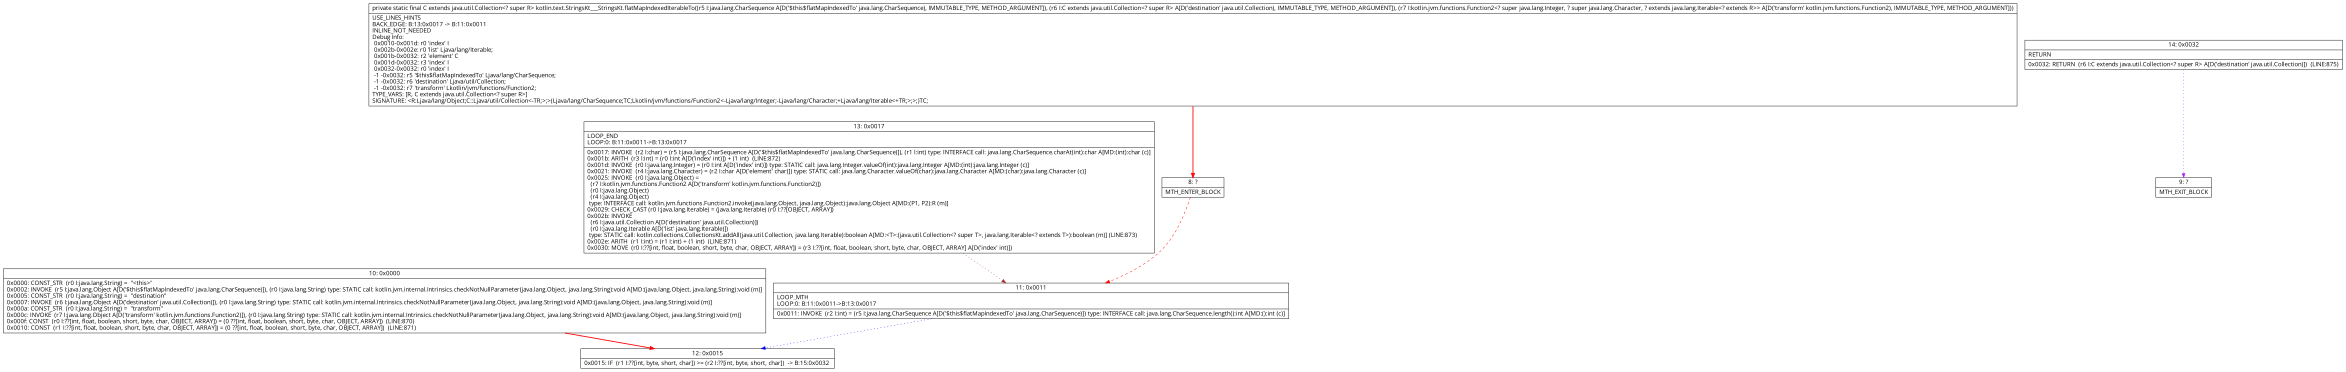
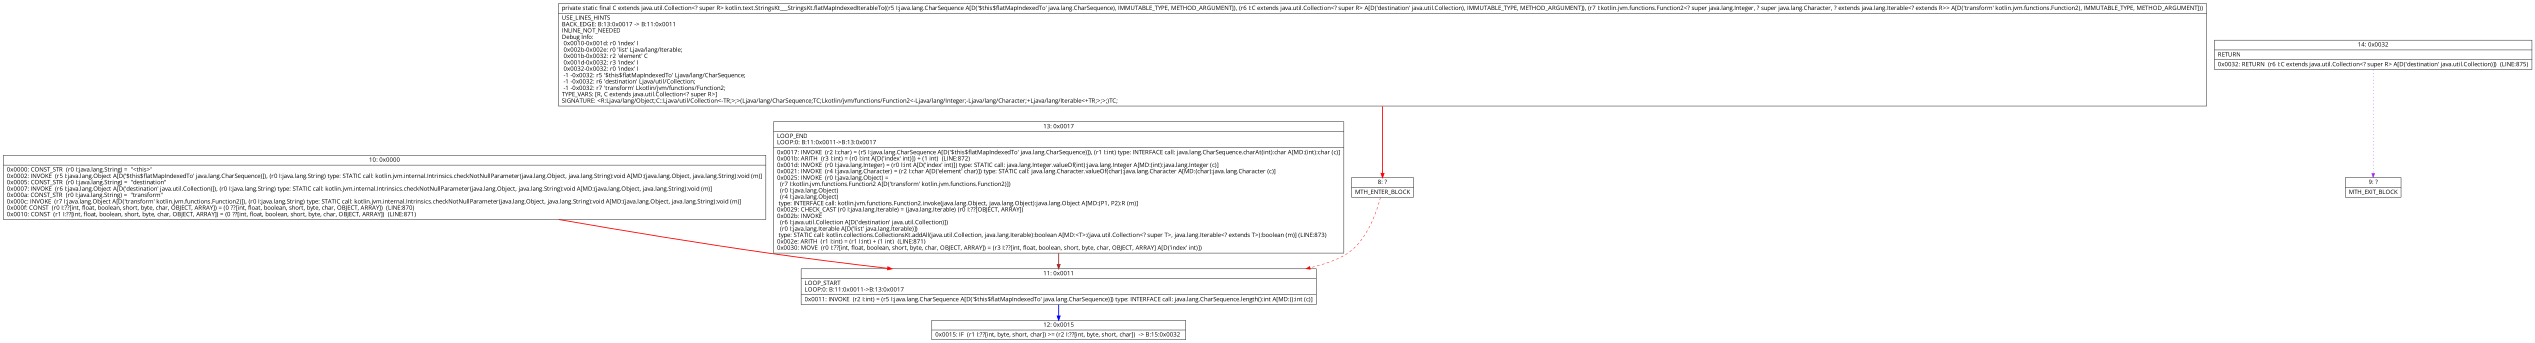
(983, 267) -> (1059, 259)
(793, 298) -> (823, 283)
(848, 333) -> (1059, 310)
(607, 340) -> (723, 246)
